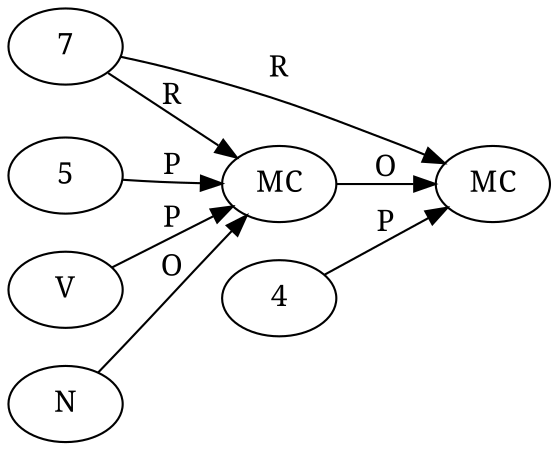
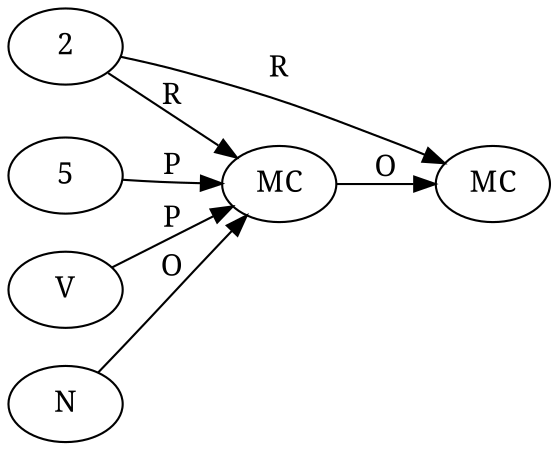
(66, 47) -> (66, 47)
(279, 298) -> none
